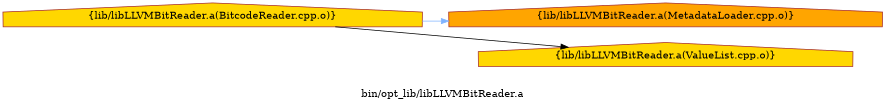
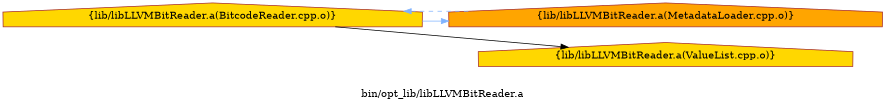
none -> (440, 11)
